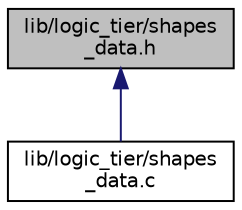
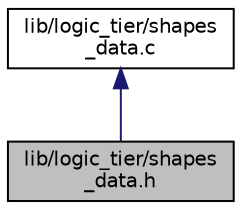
(121, 115) -> (121, 115)
